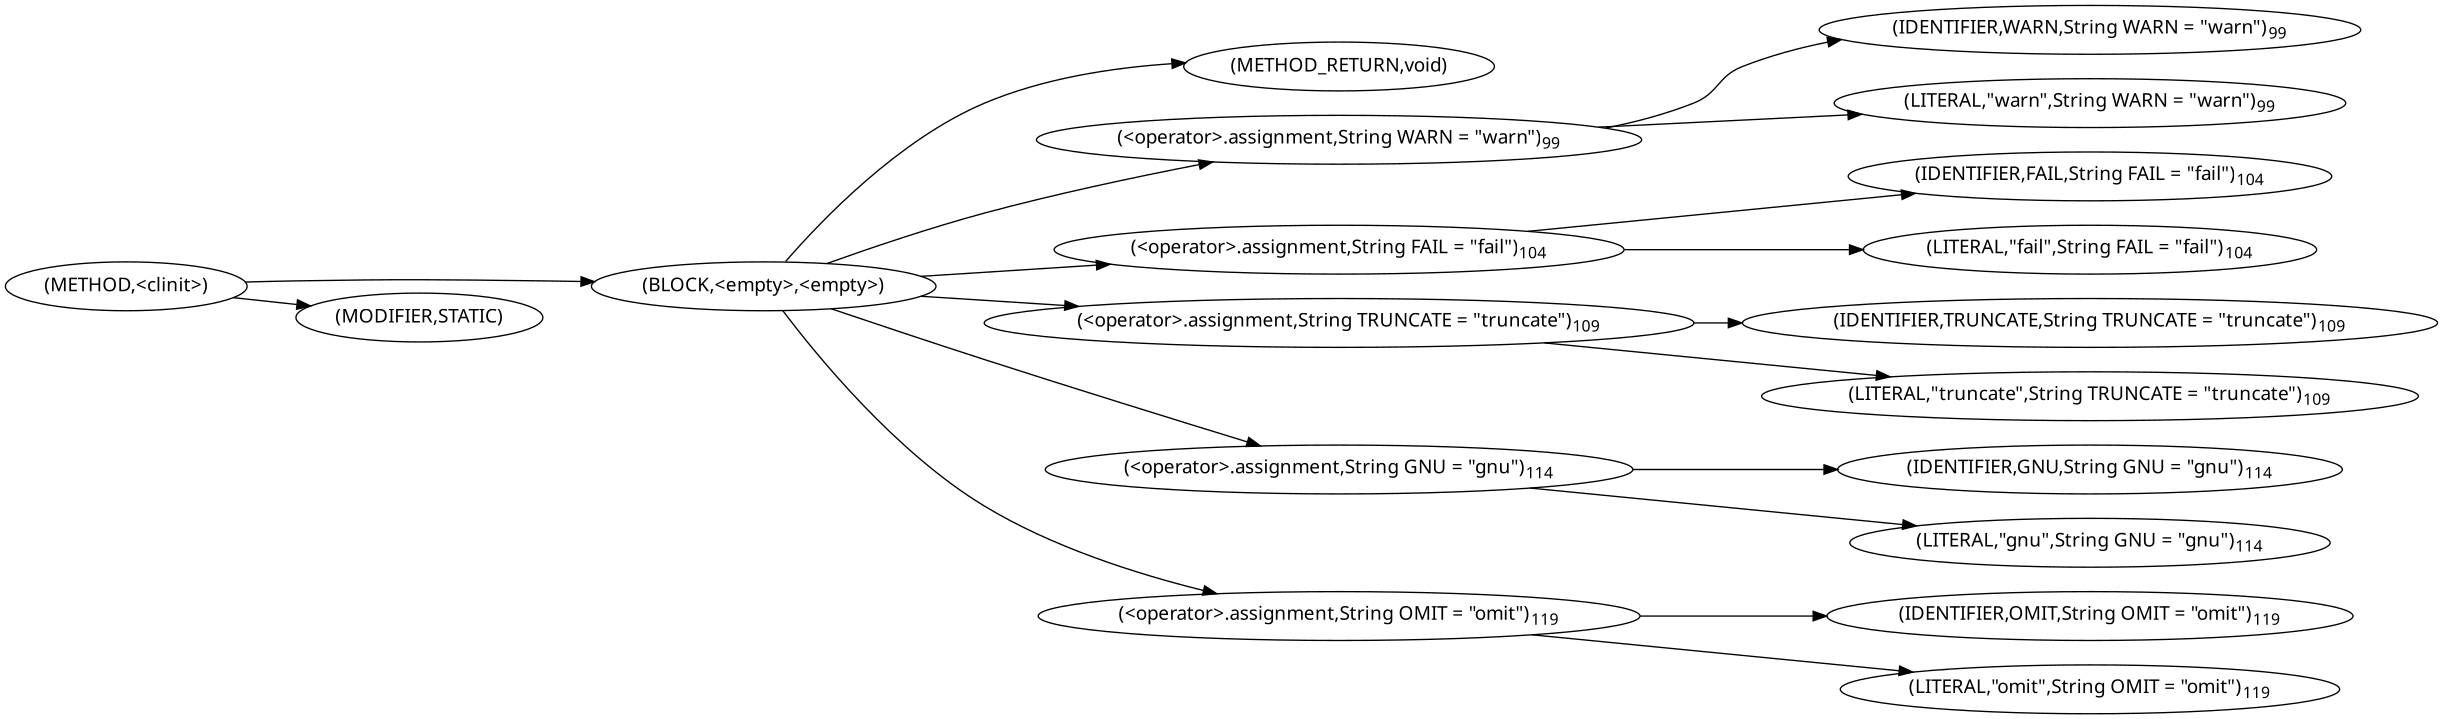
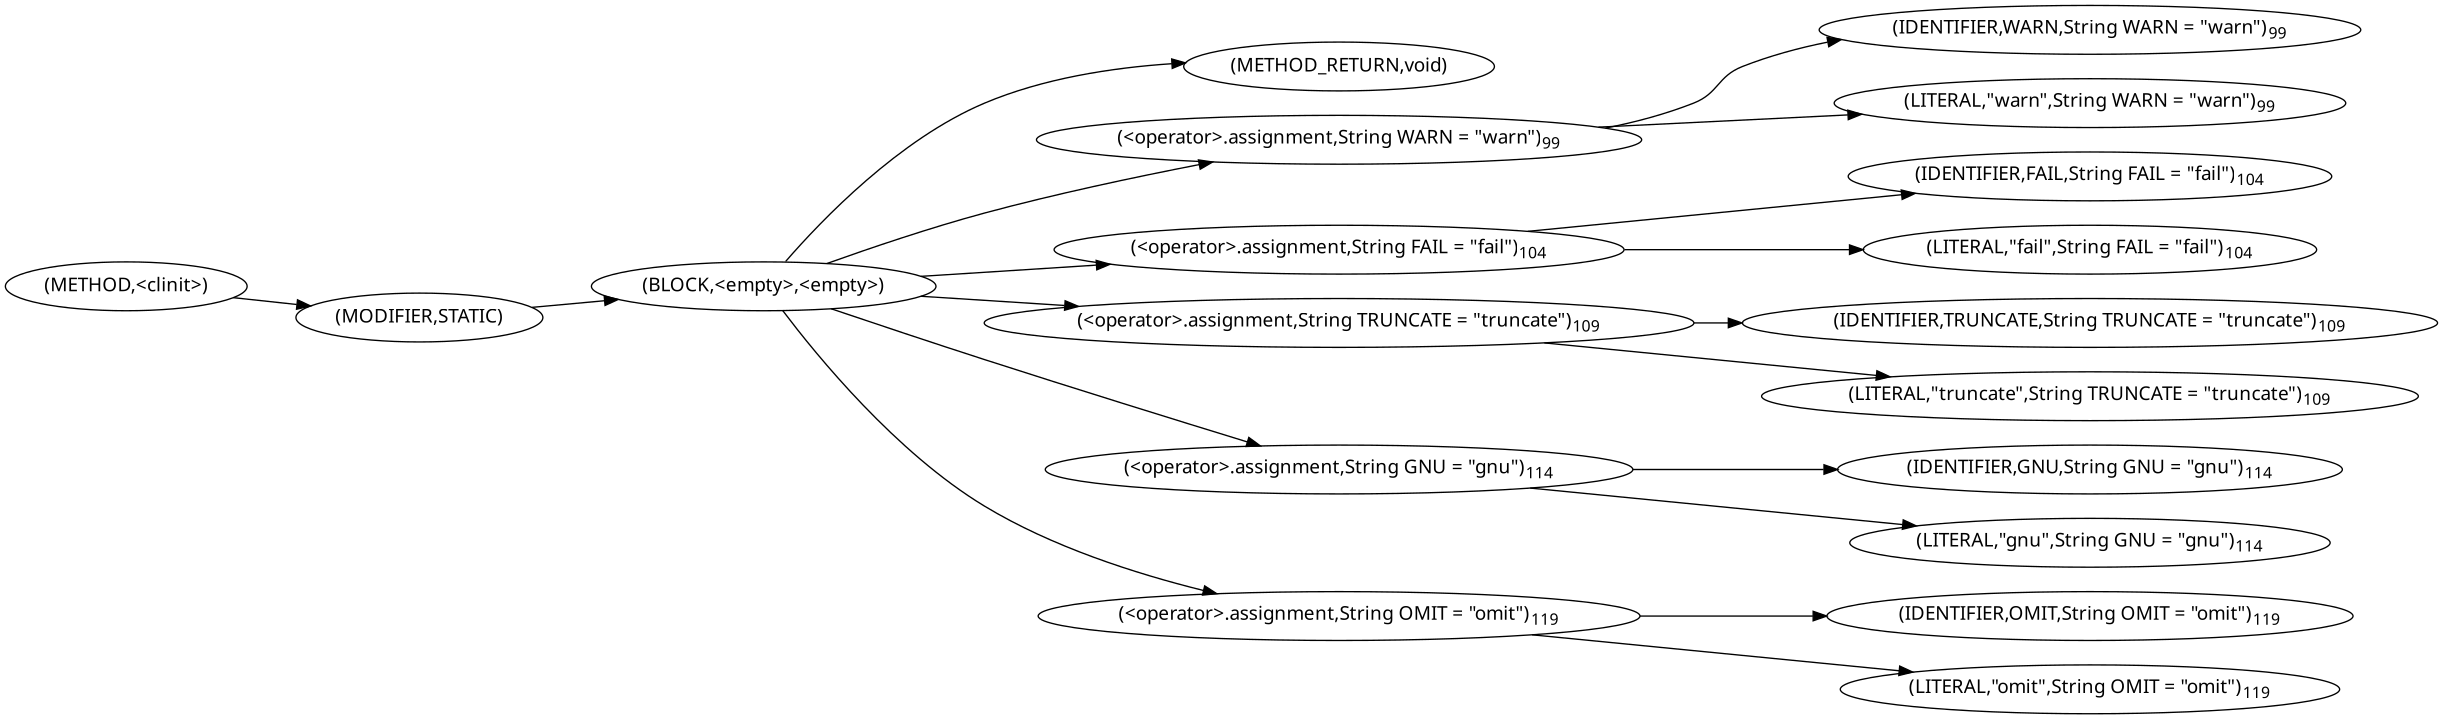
(413, 280) -> (568, 304)
